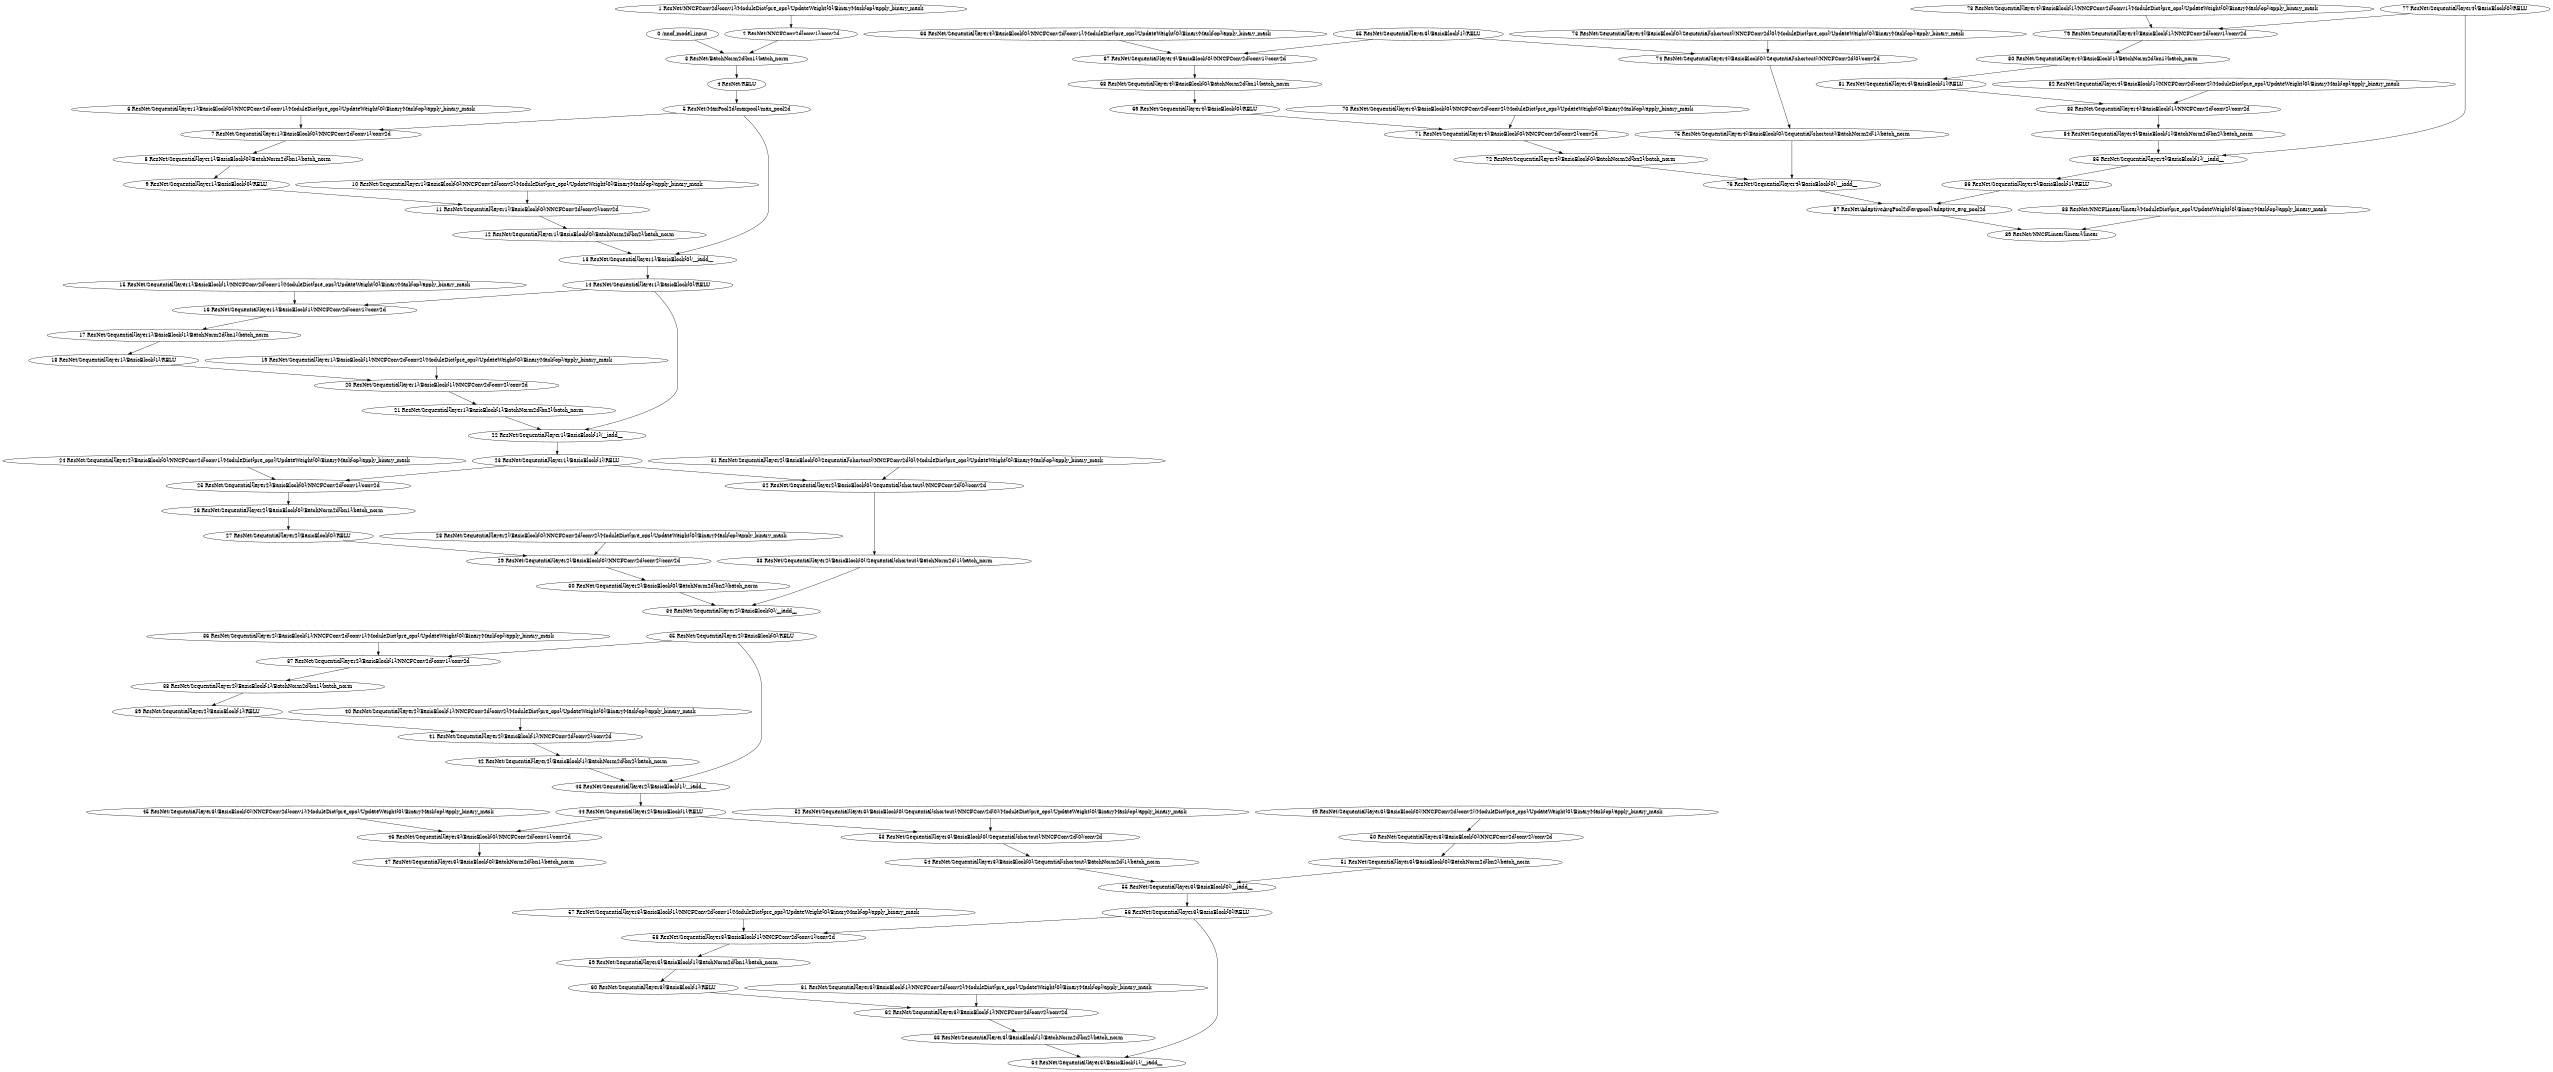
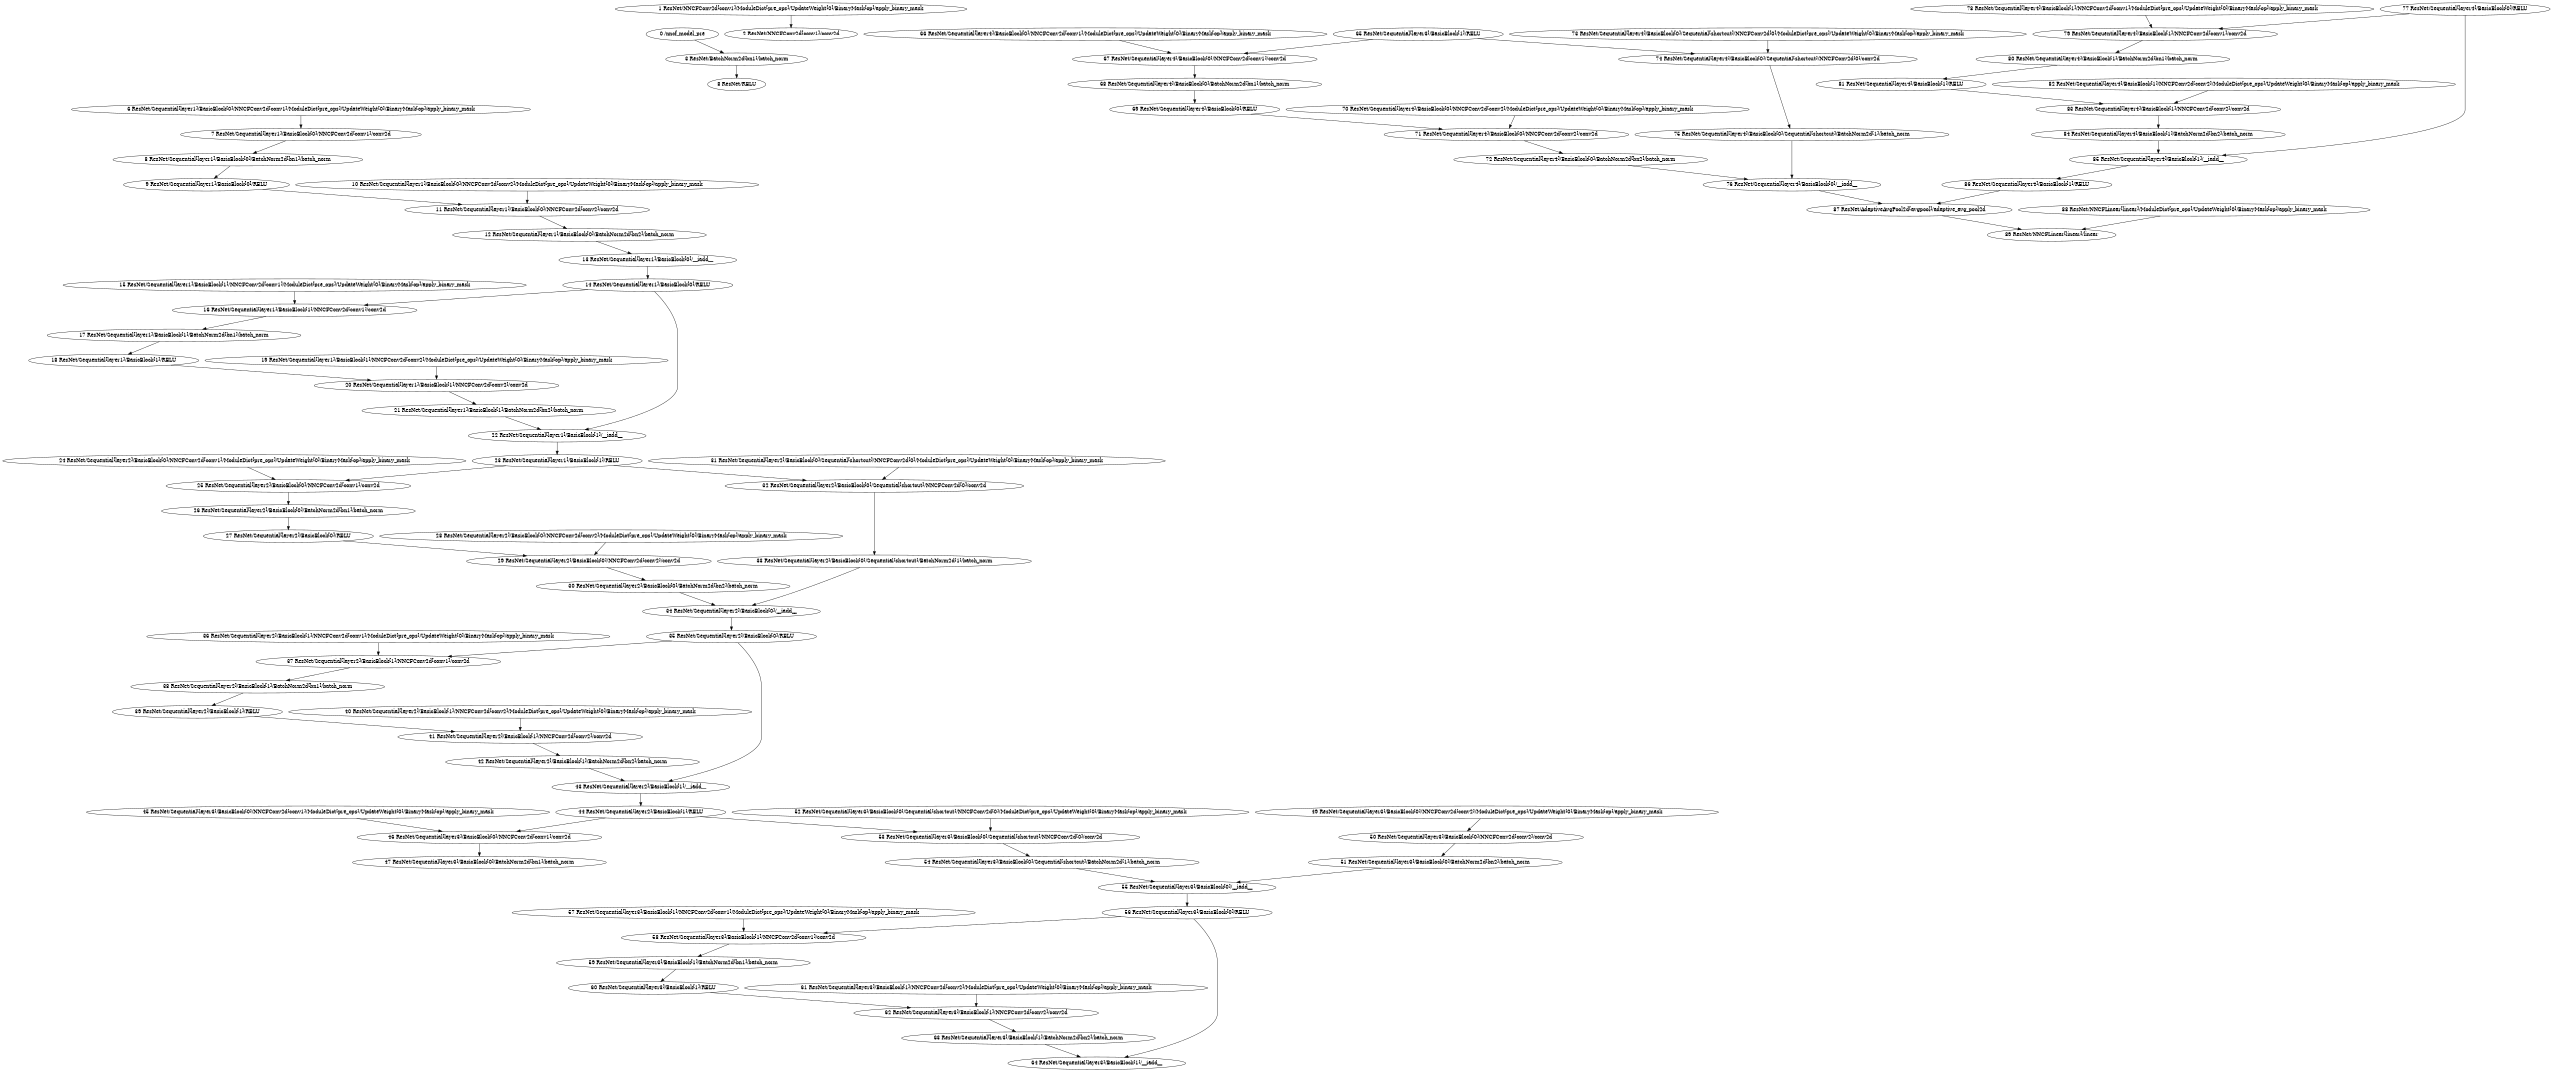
(682, 34) -> (682, 34)
(765, 46) -> none
(737, 84) -> (737, 84)
(737, 109) -> none
none -> (731, 622)
